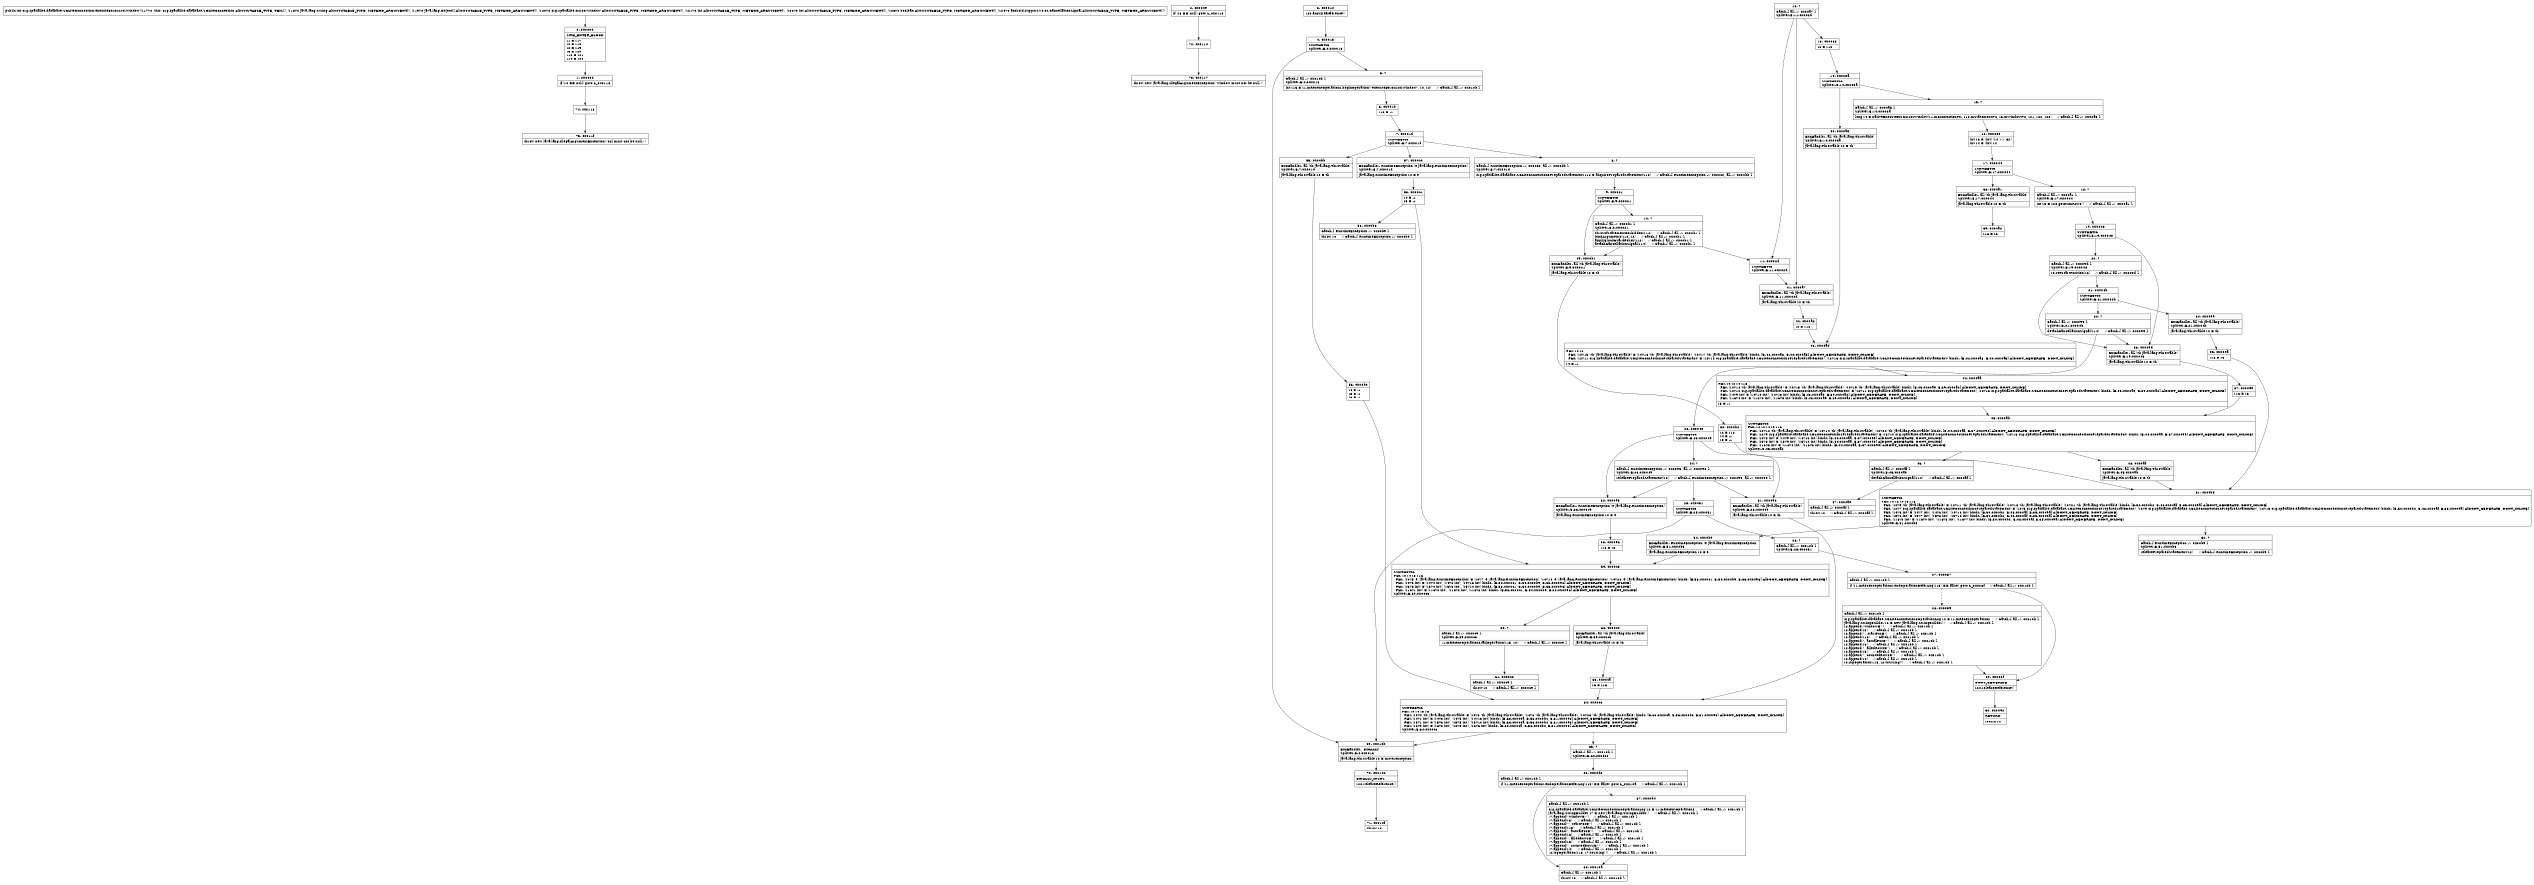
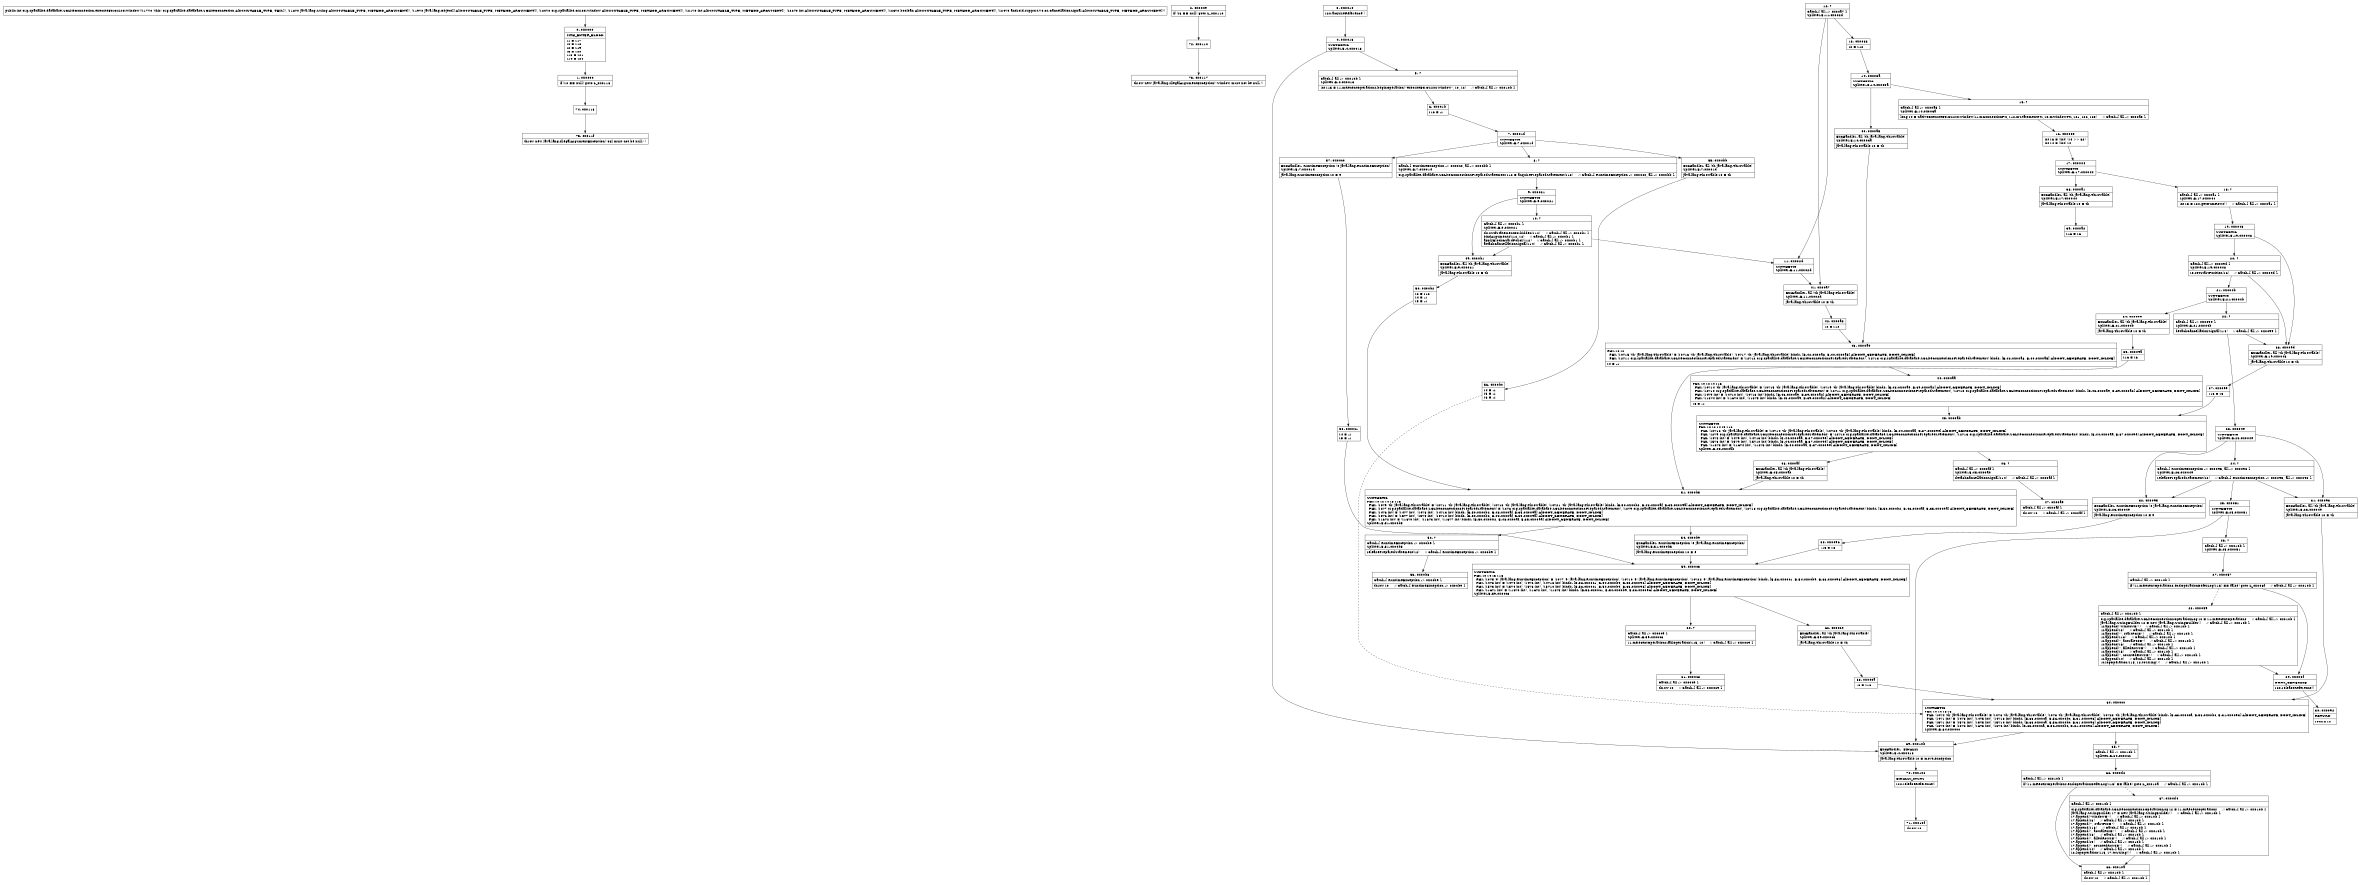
(1392, 213) -> (1426, 562)
(1385, 583) -> (1480, 684)
(1593, 737) -> (2116, 737)
